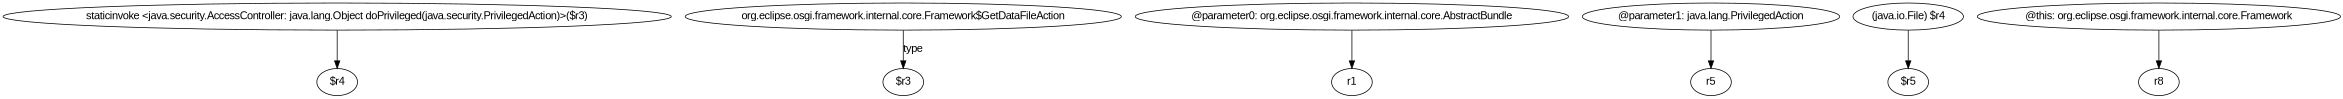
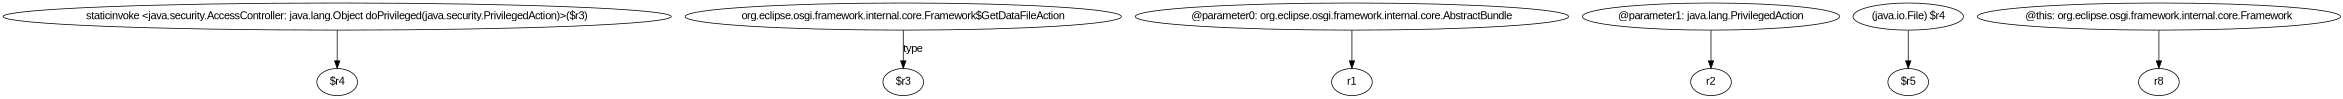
(1711, 82) -> (1711, 82)
